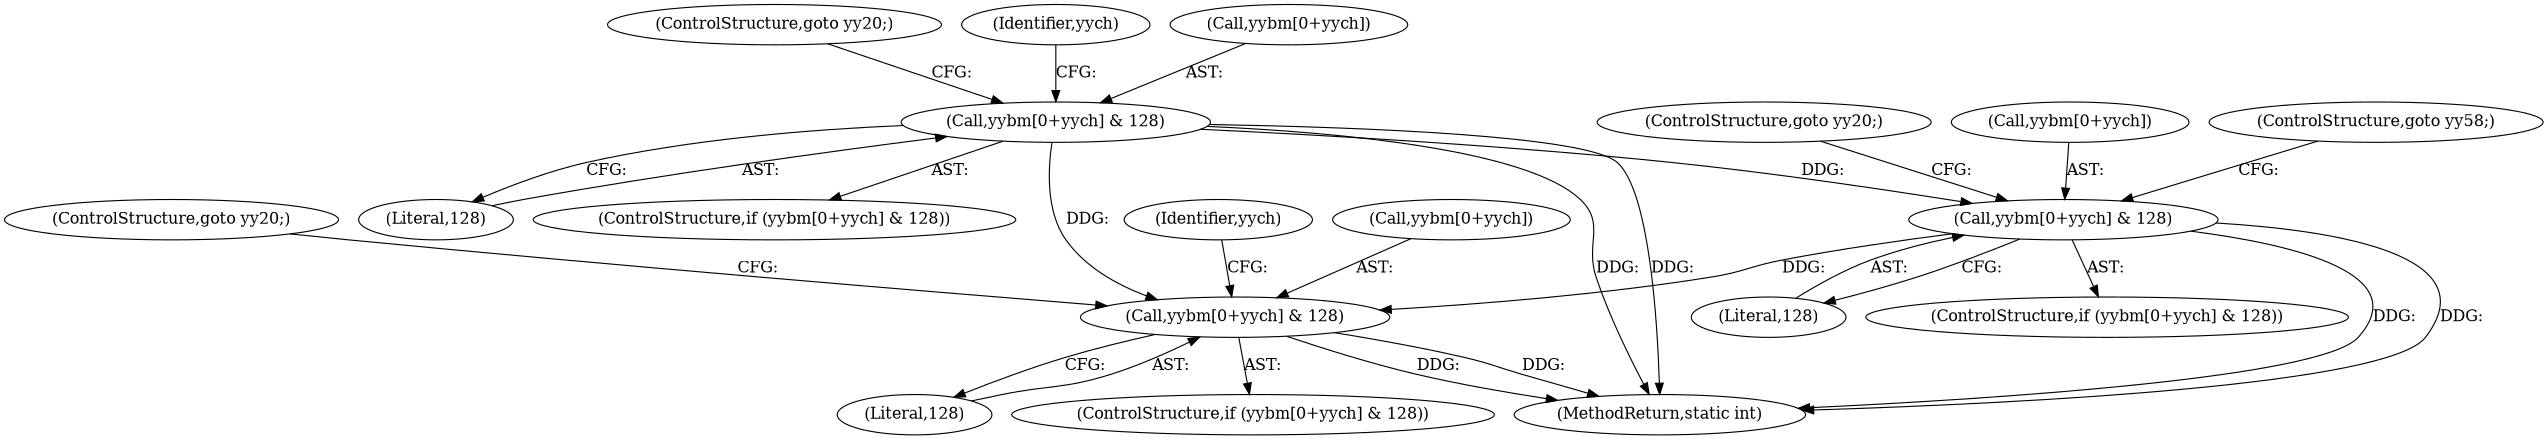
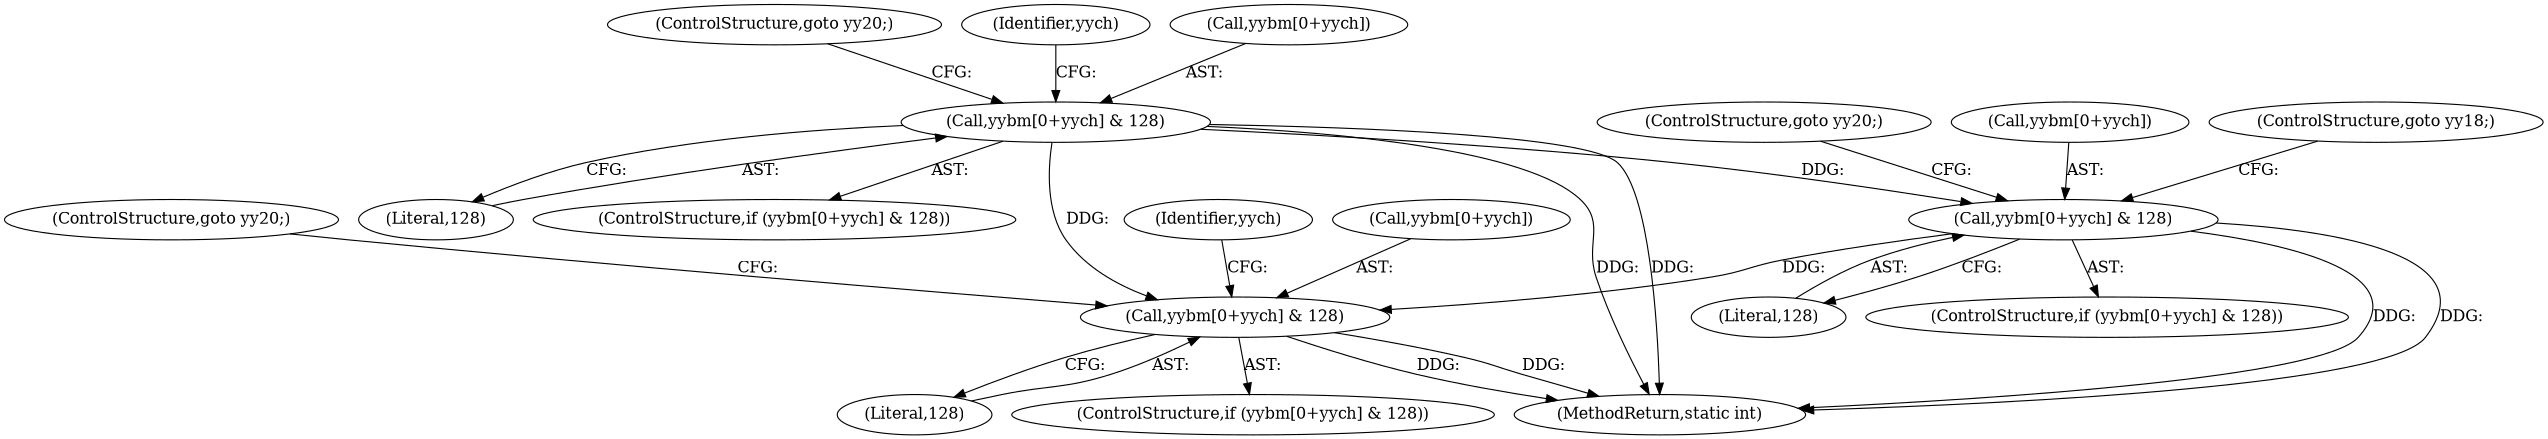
(2376, 122) -> (2376, 122)
